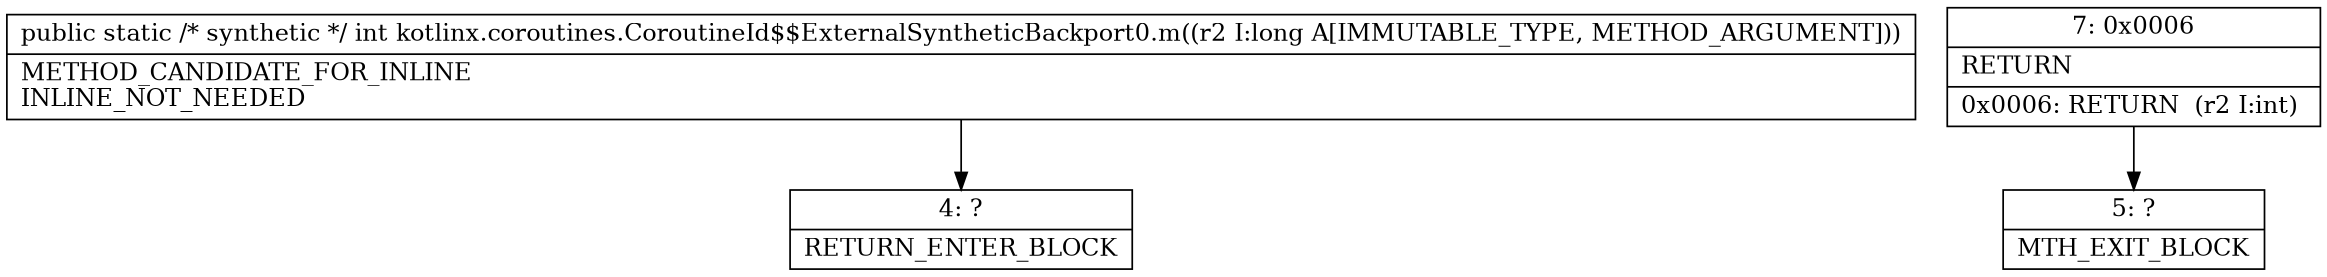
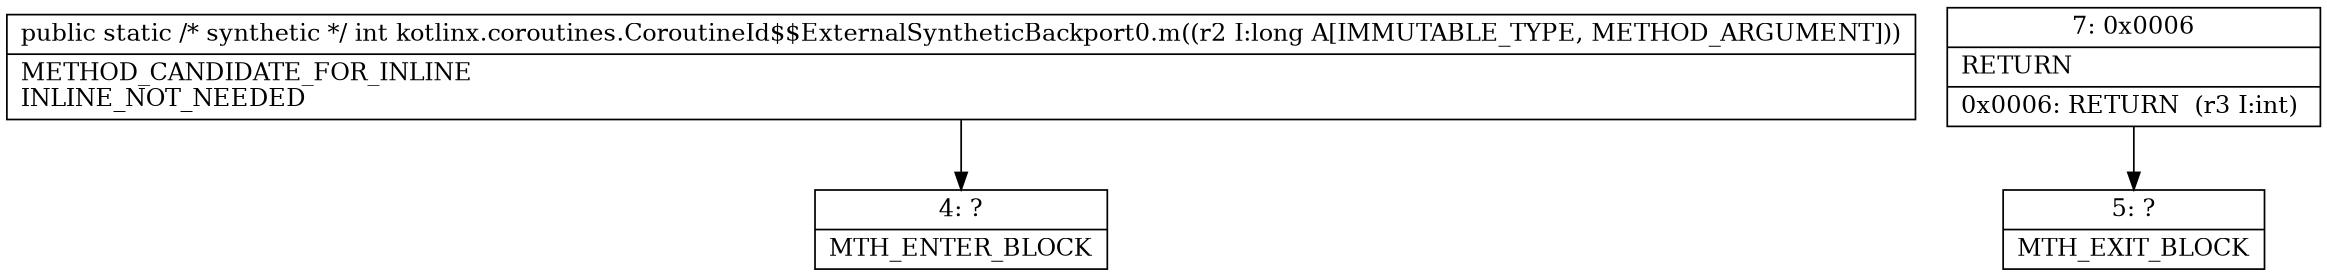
(2134, 106) -> (2134, 106)
(961, 248) -> (961, 248)
